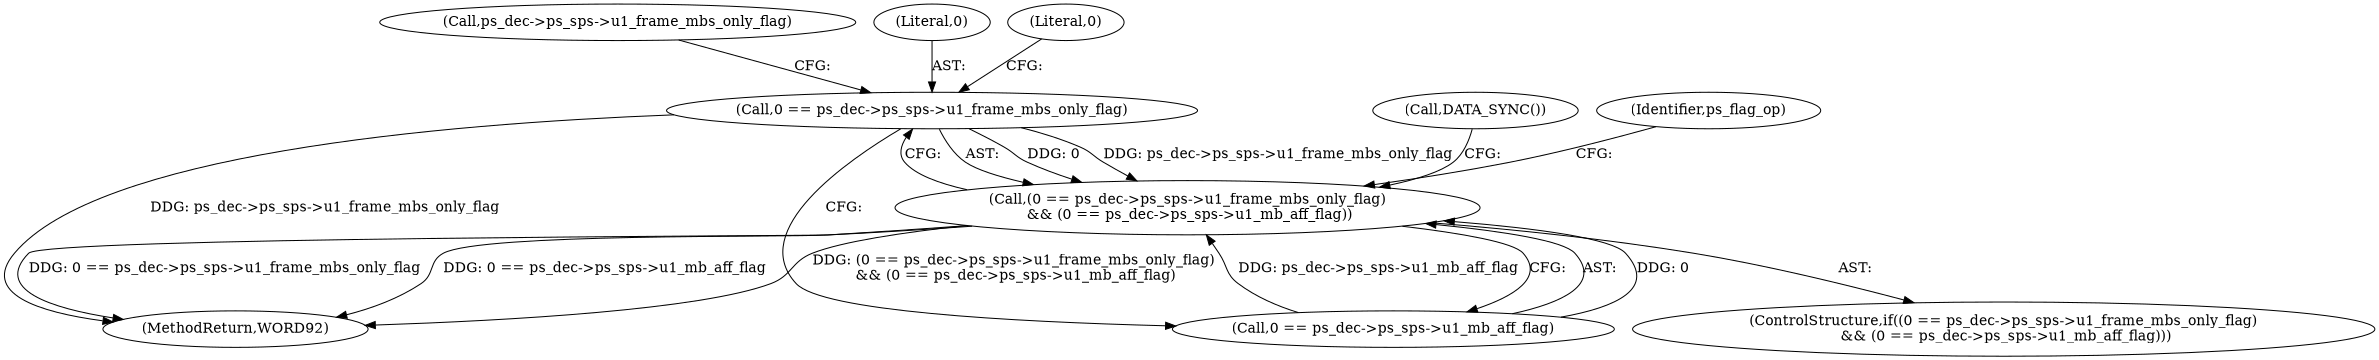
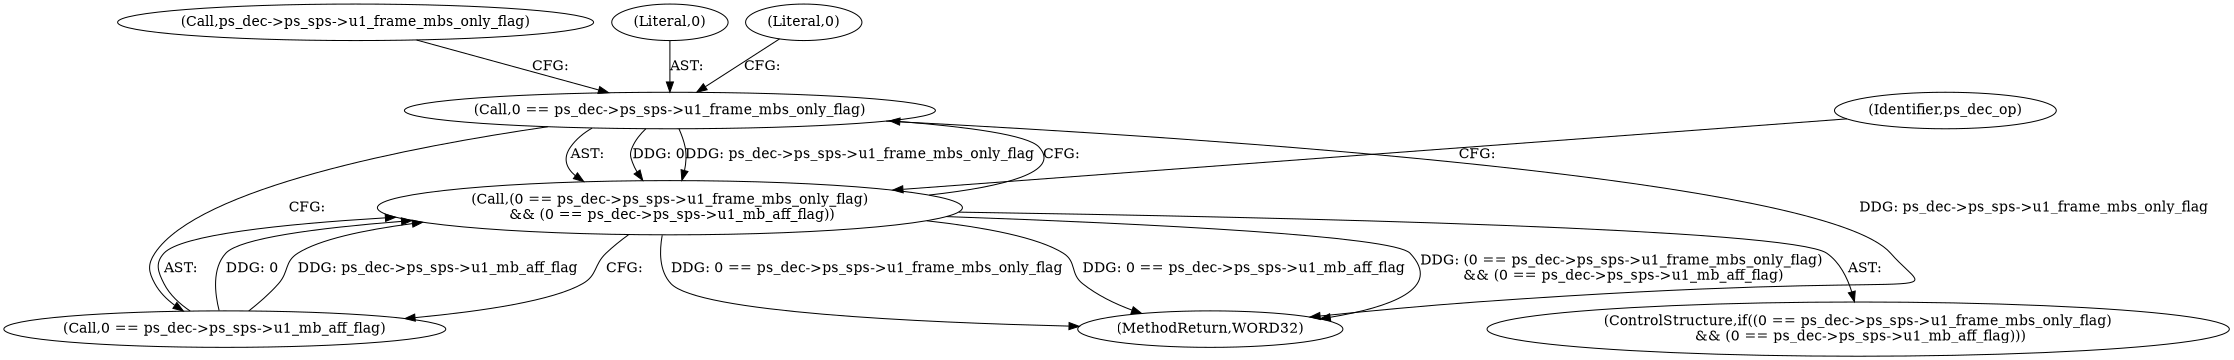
(1476, 111) -> none
(1709, 111) -> (1945, 111)
(236, 329) -> (1210, 329)
